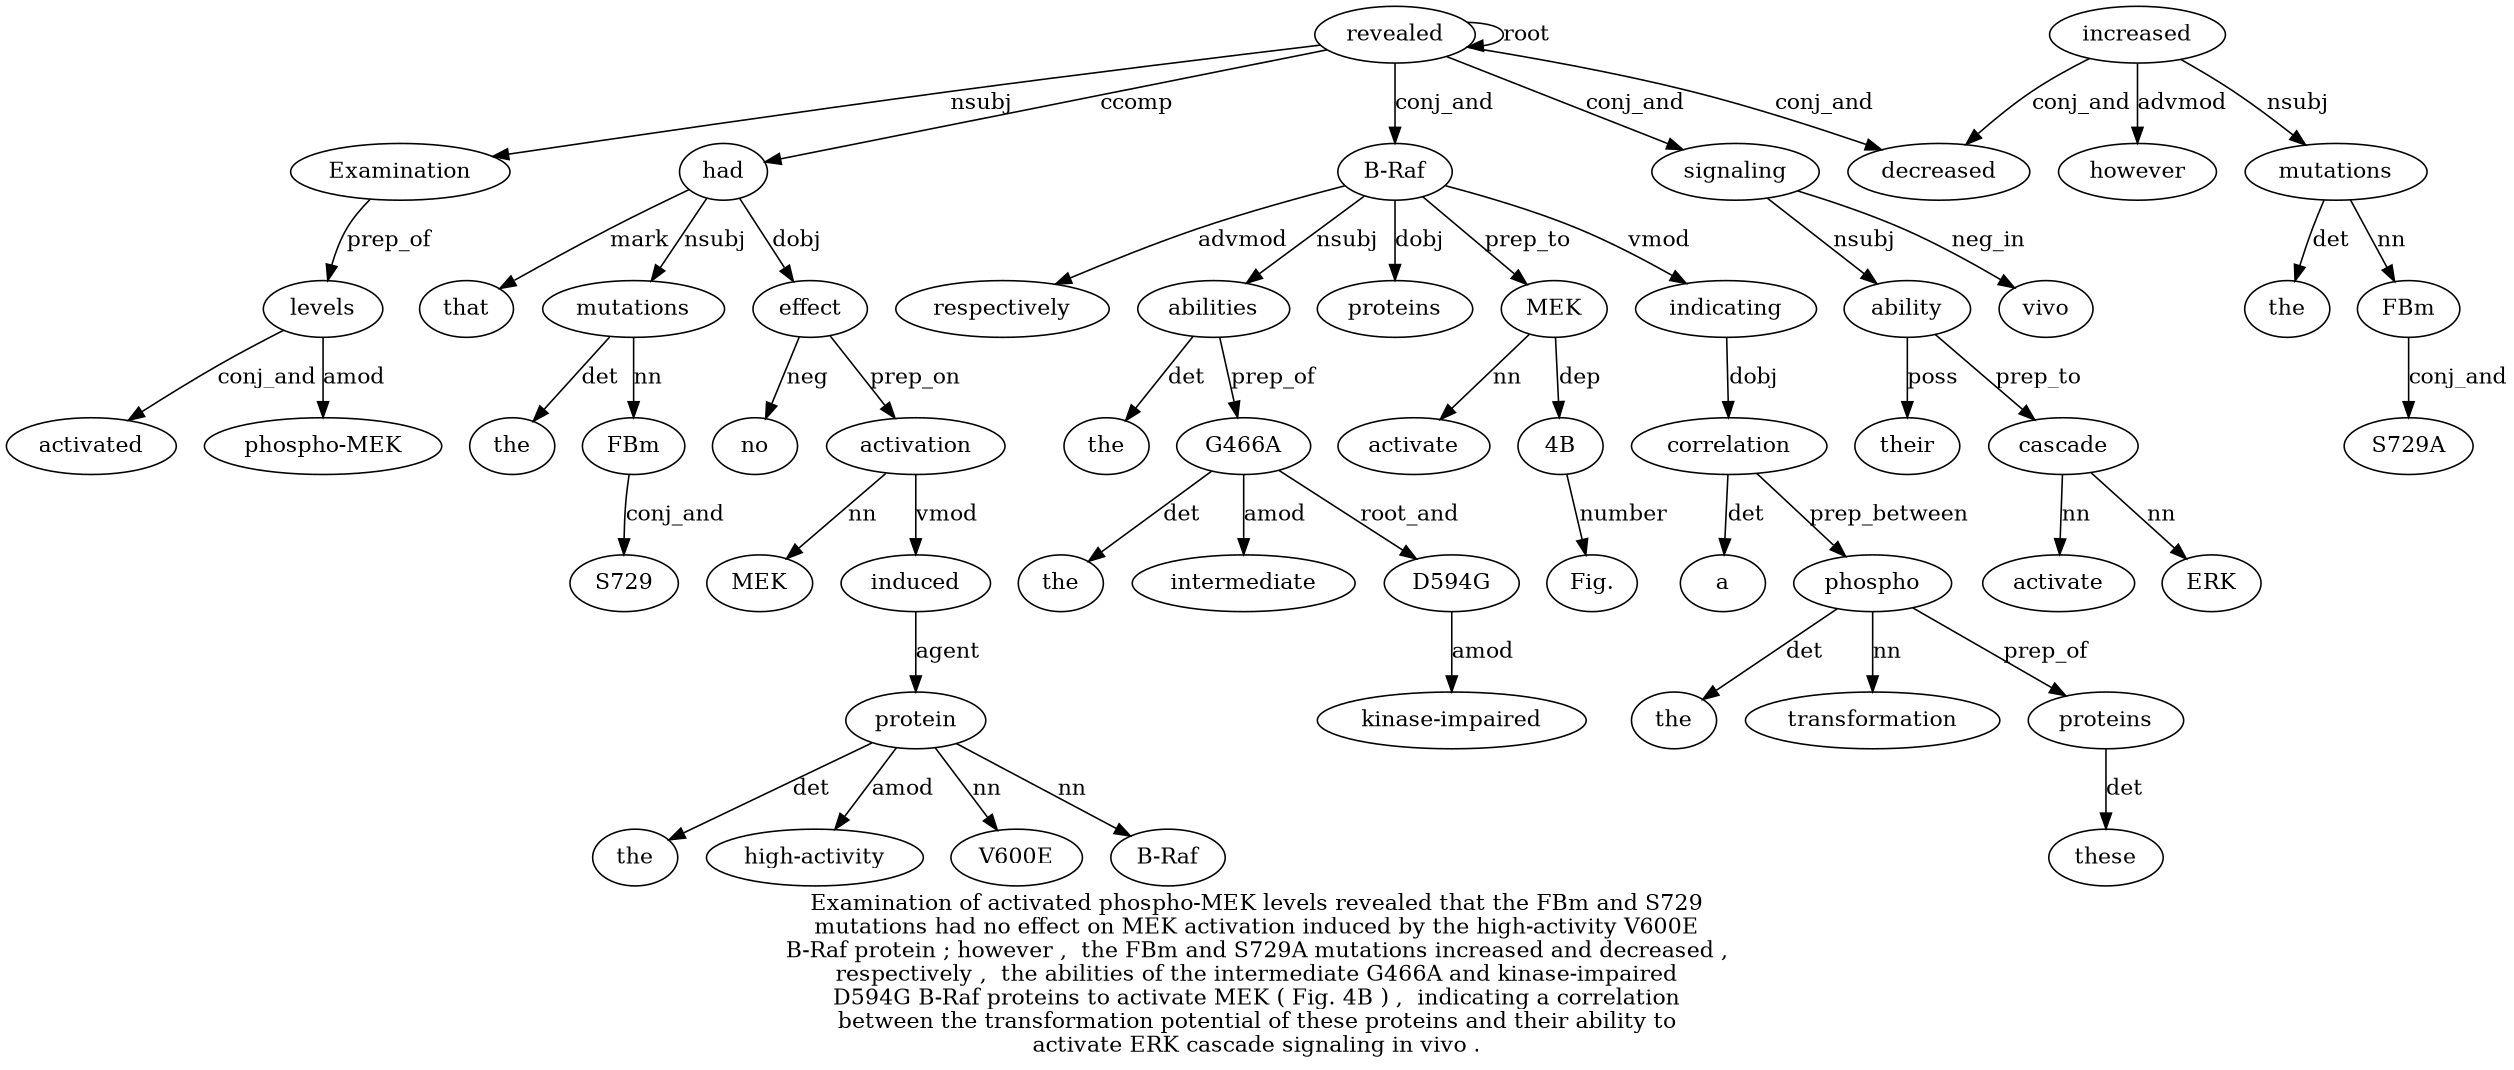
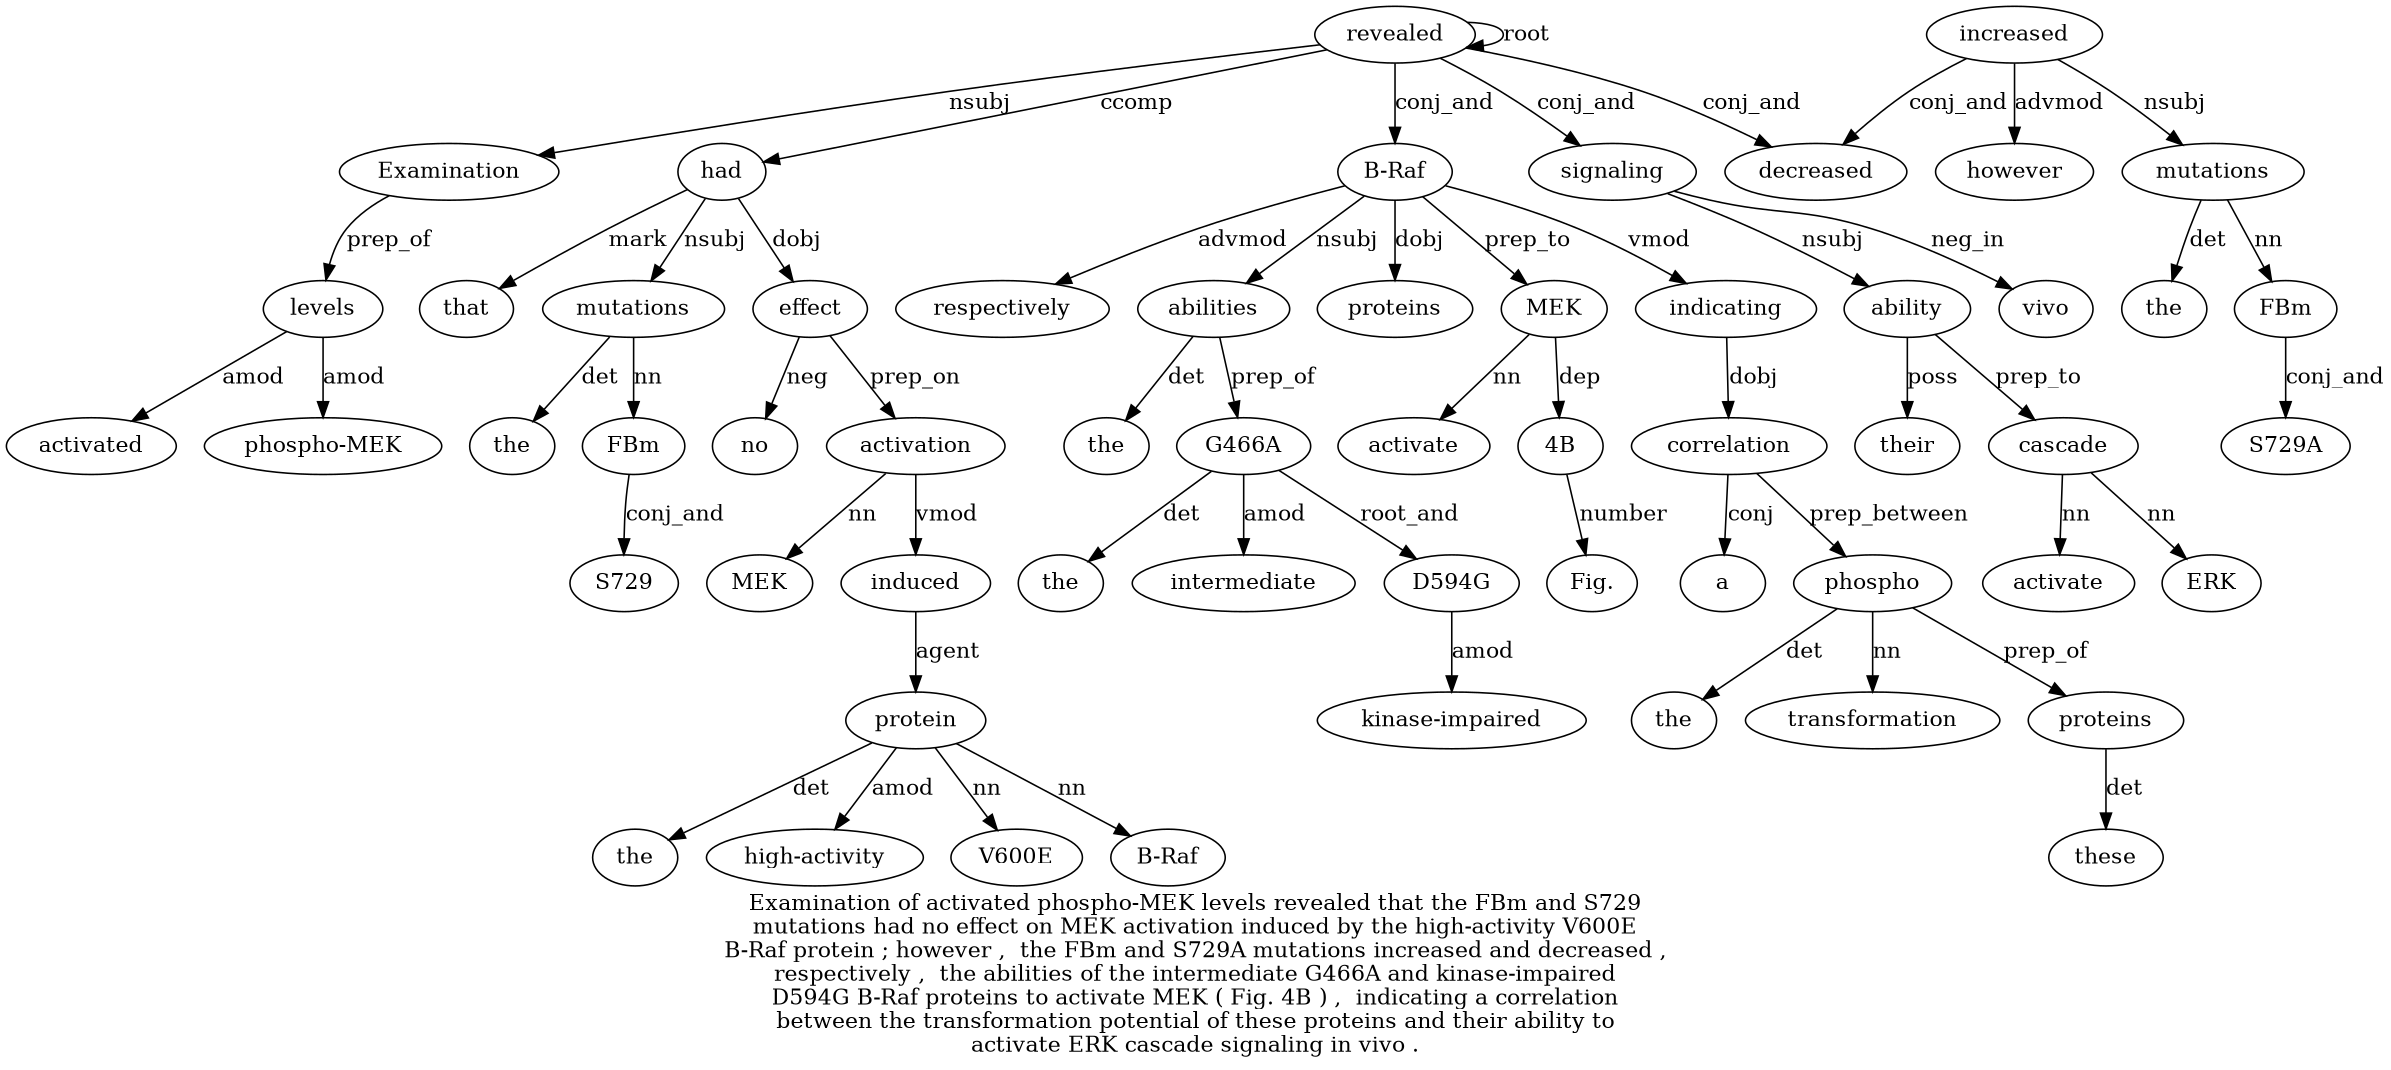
(267, 378) -> (254, 378)
(1746, 515) -> (1751, 515)
